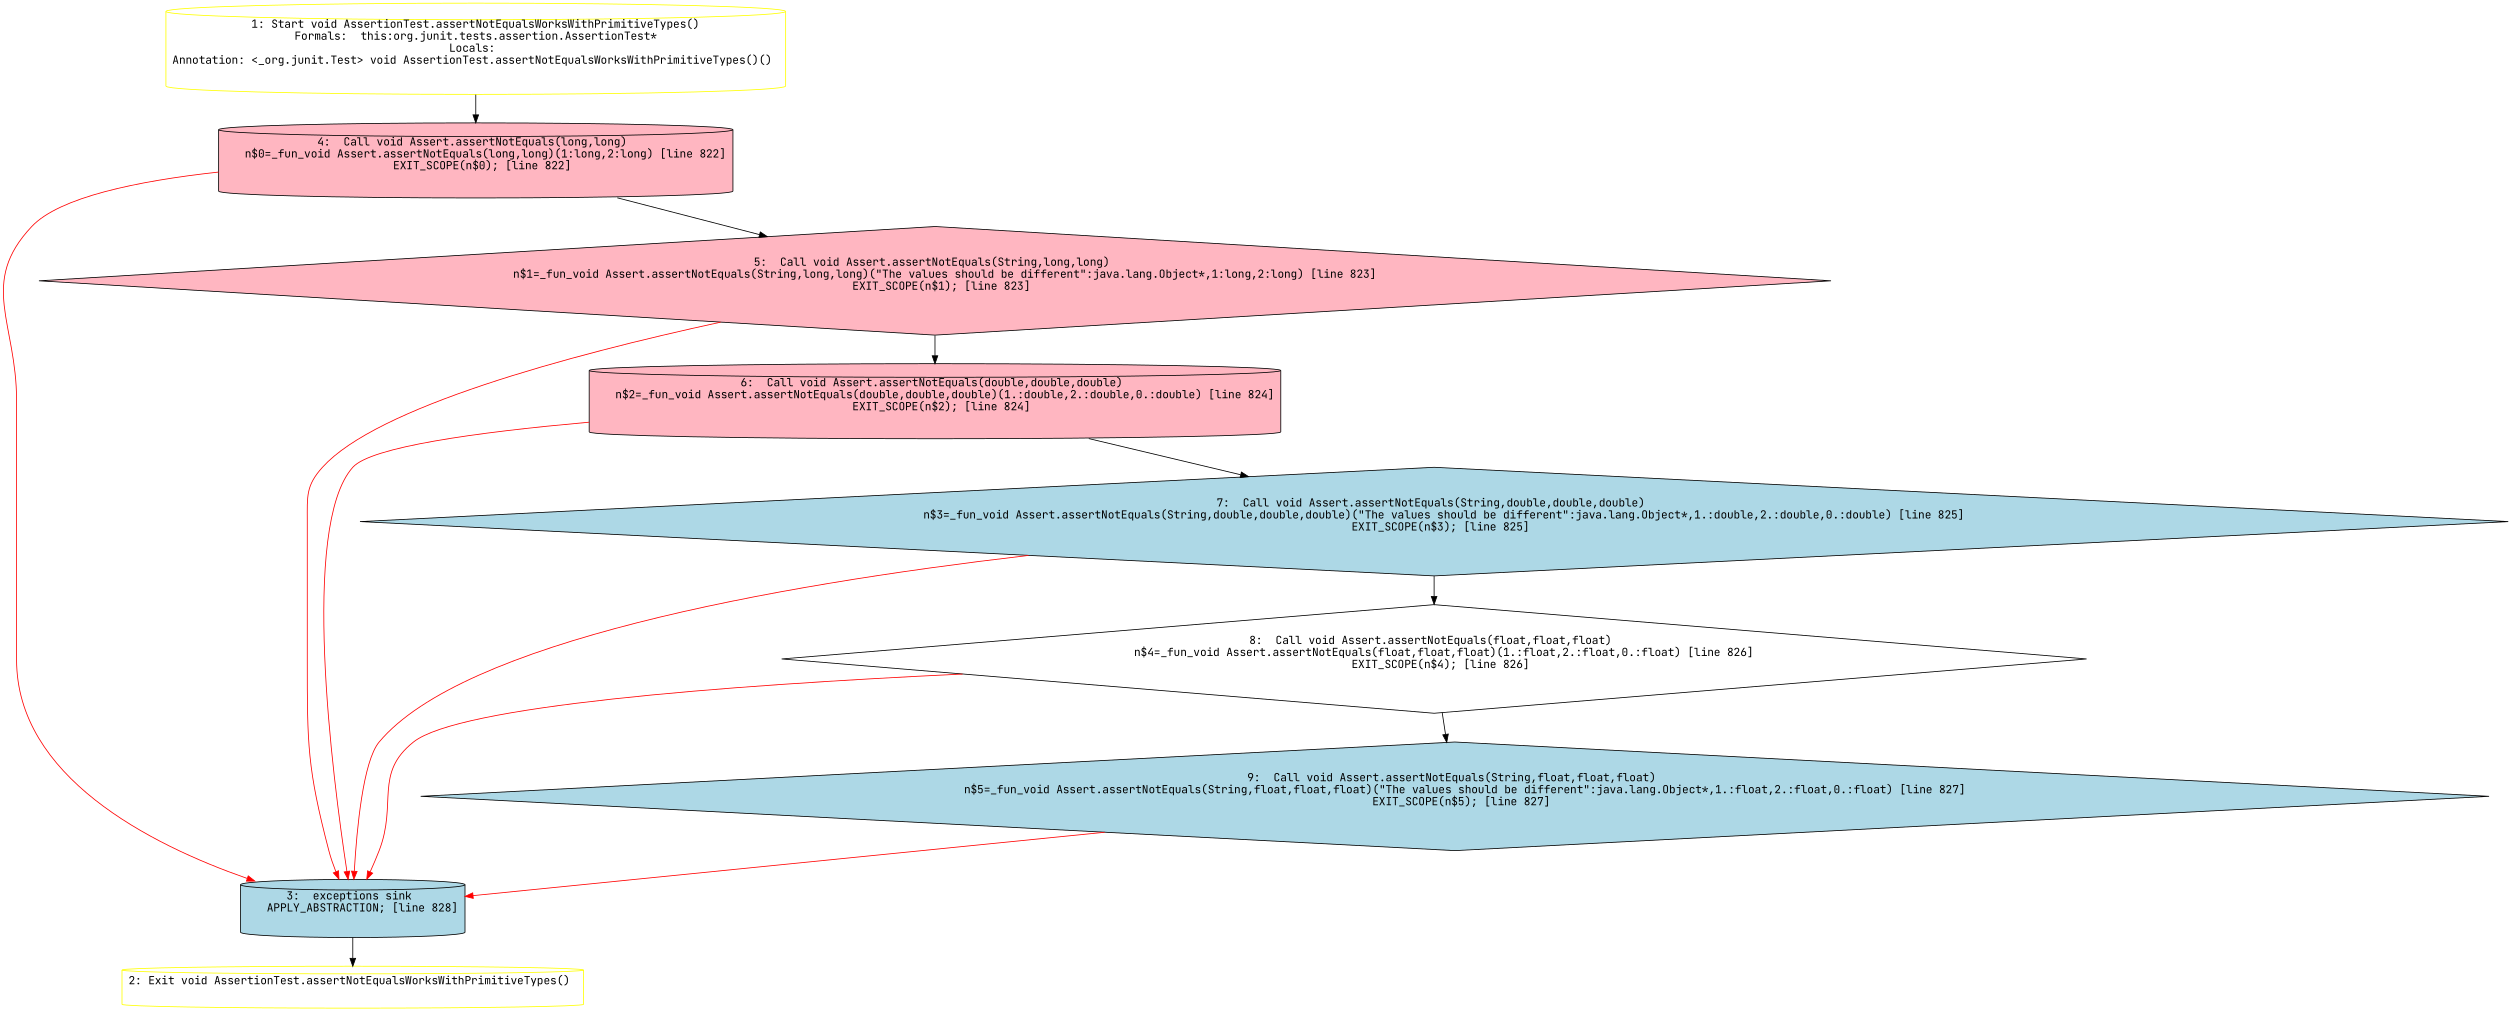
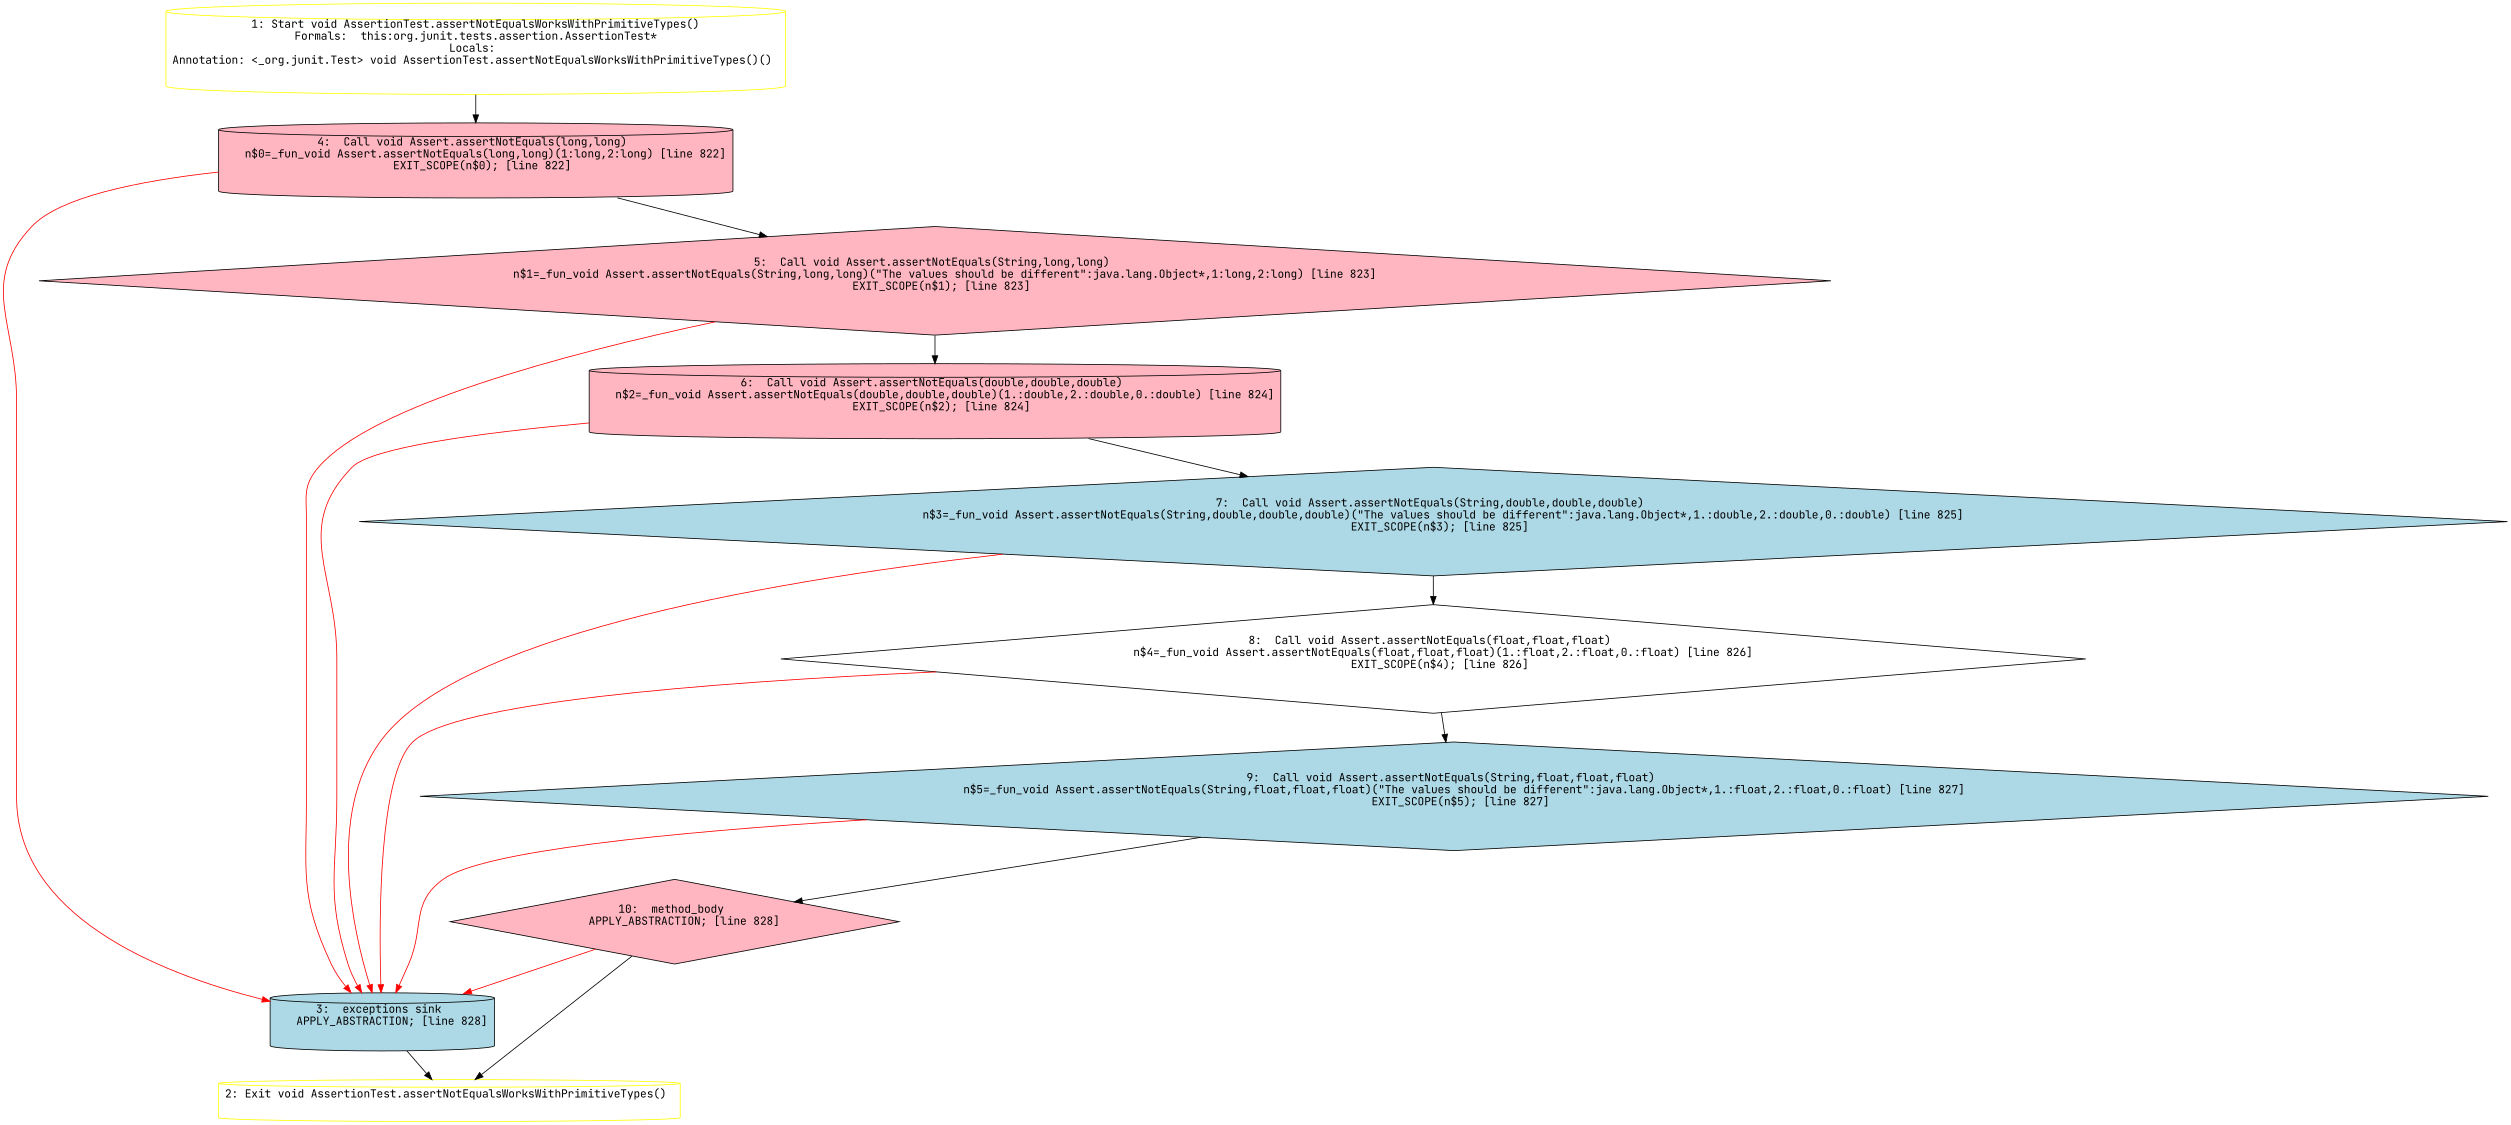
none -> (675, 922)
